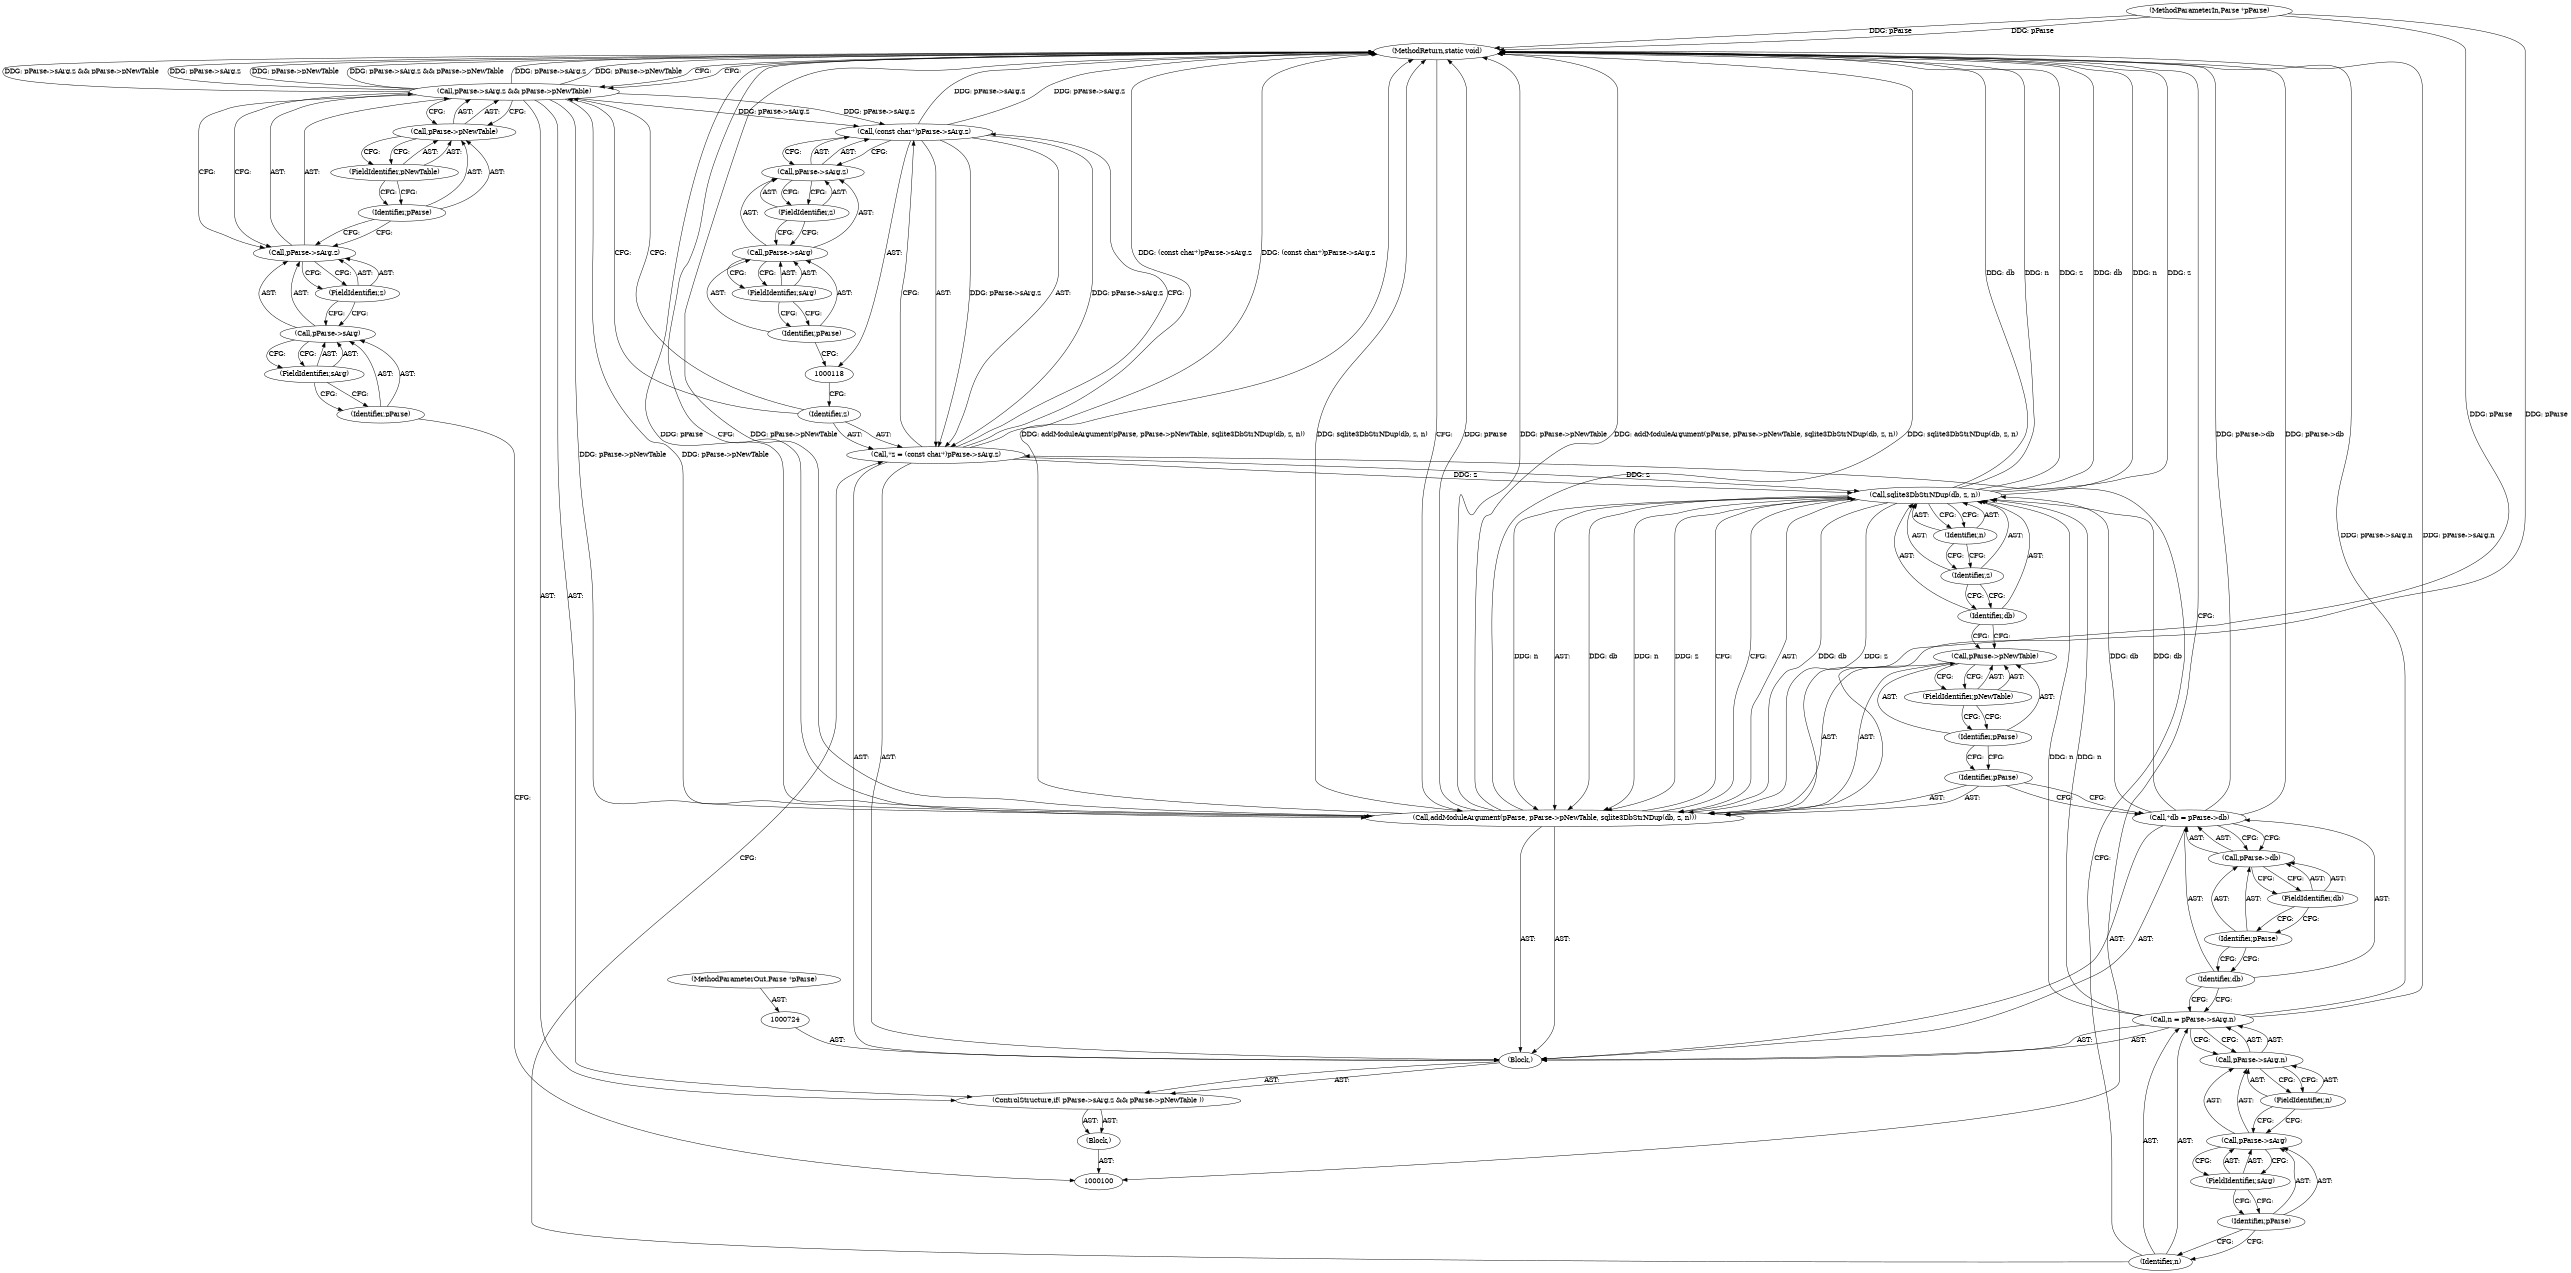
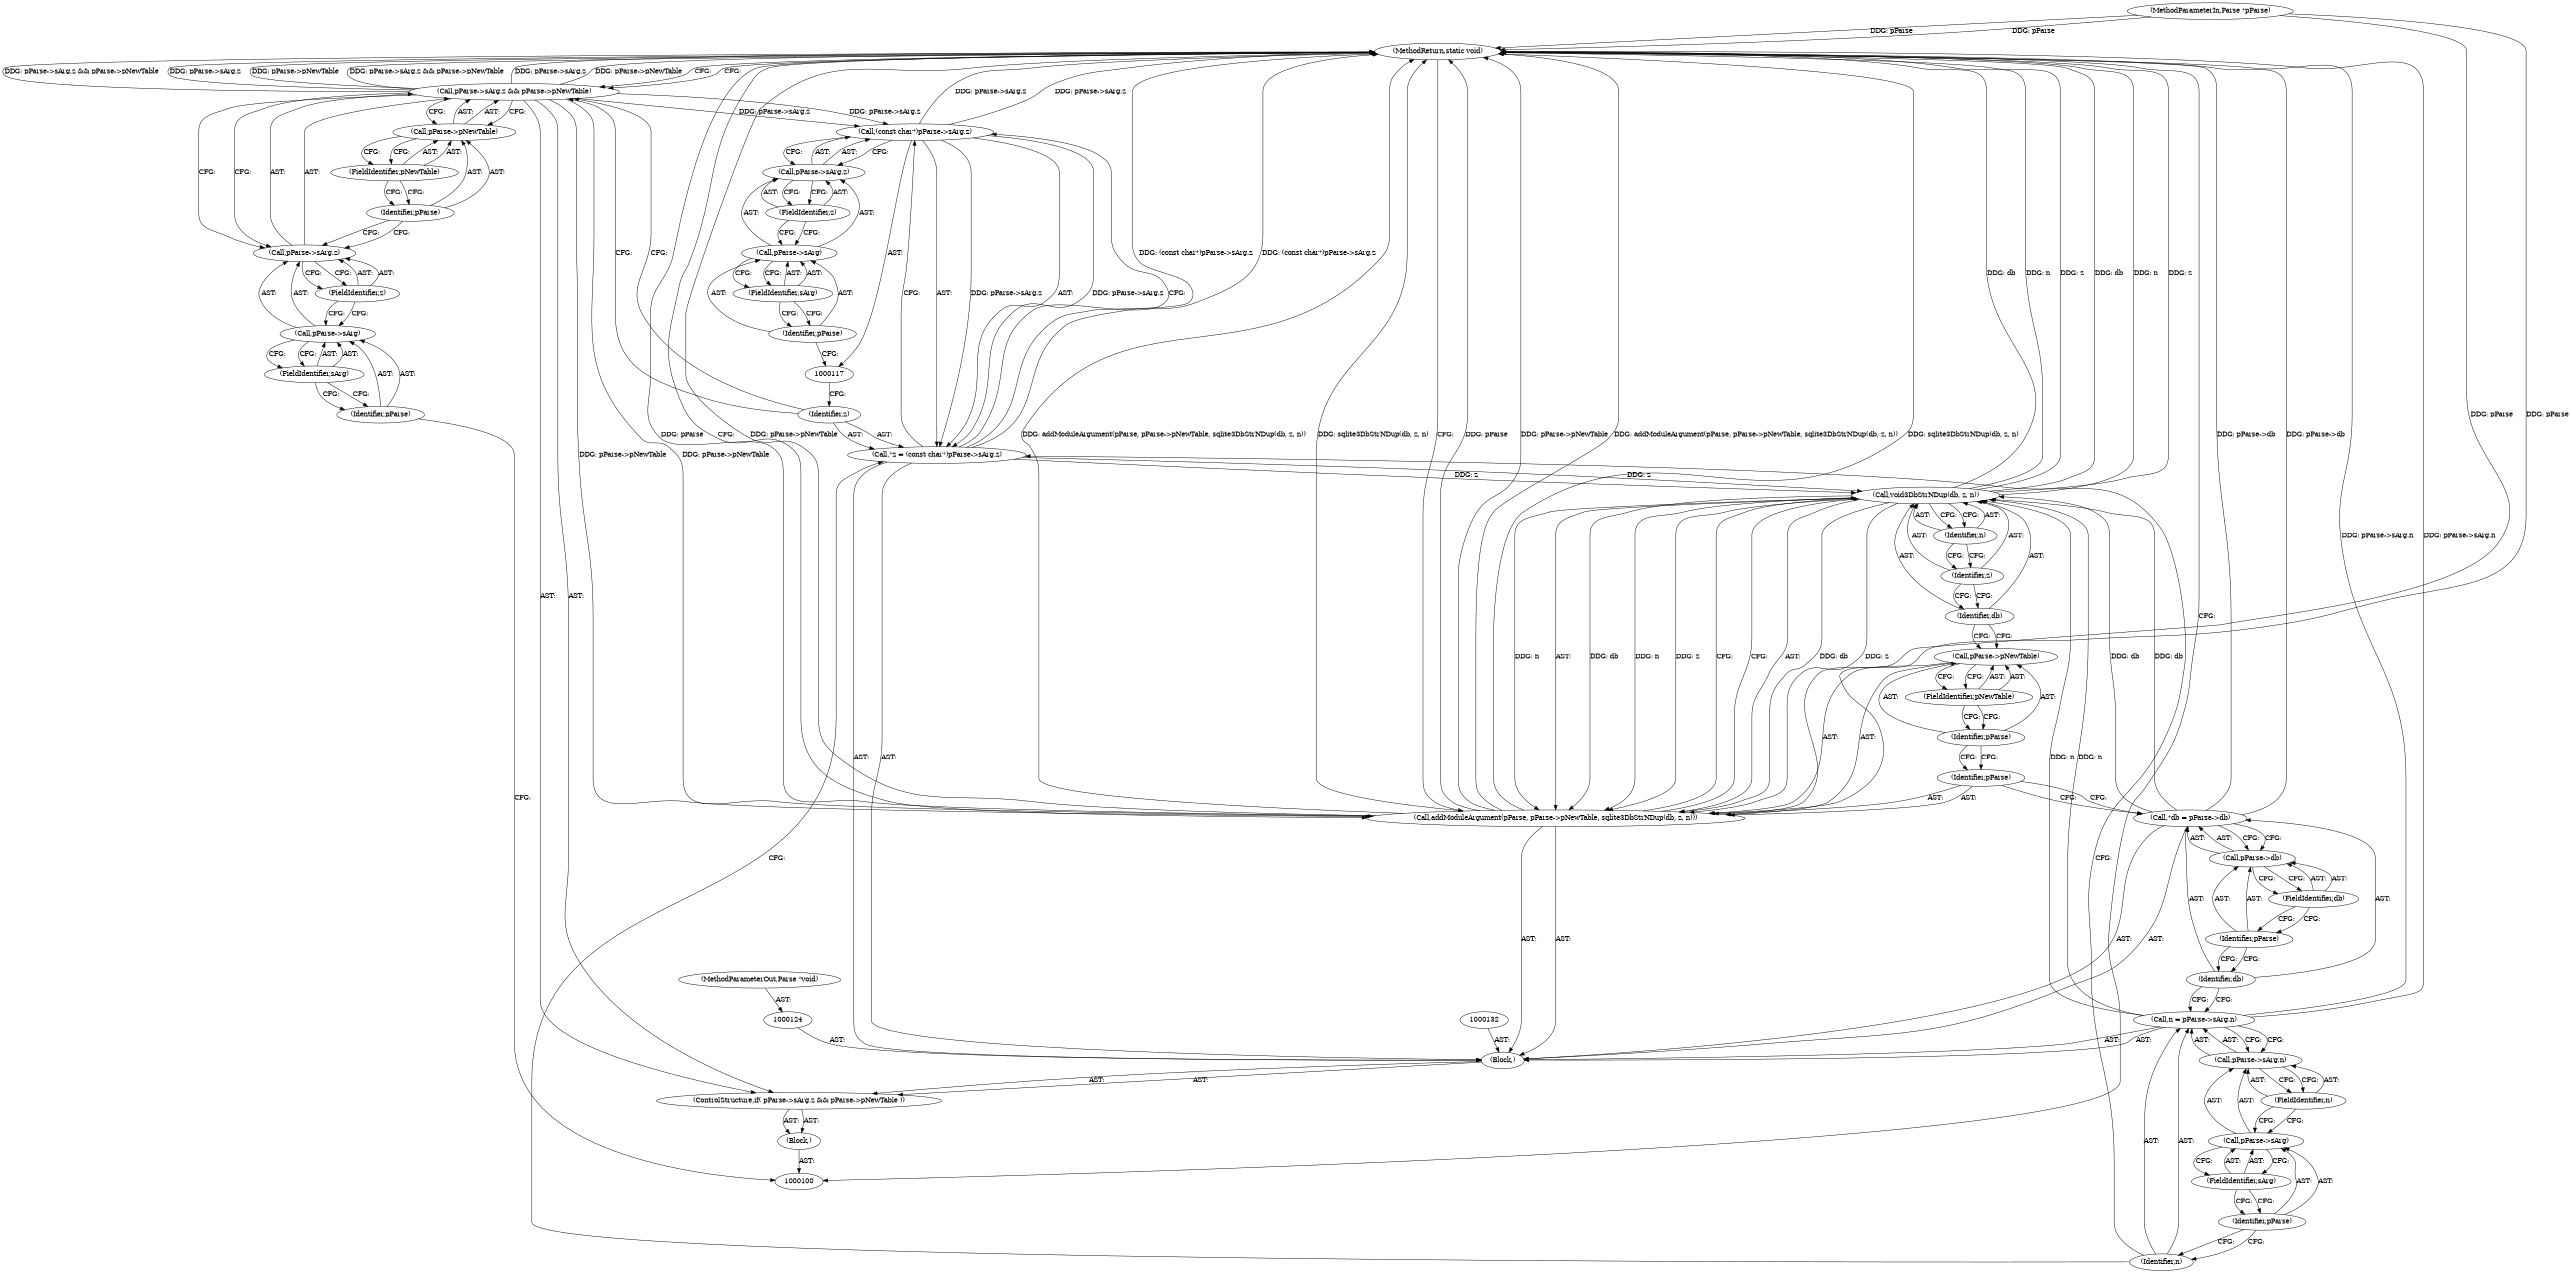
(829, 374) -> (829, 374)
(1925, 495) -> (1926, 495)
(754, 980) -> (760, 980)
(785, 1020) -> (788, 1020)
none -> (1484, 1020)
